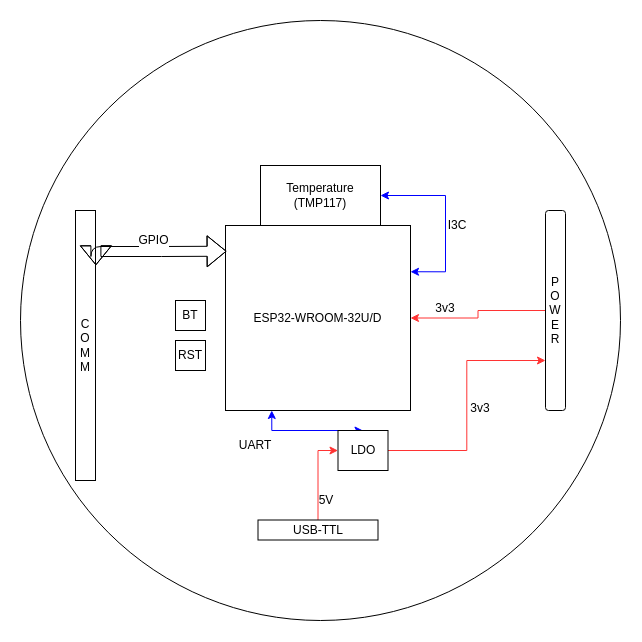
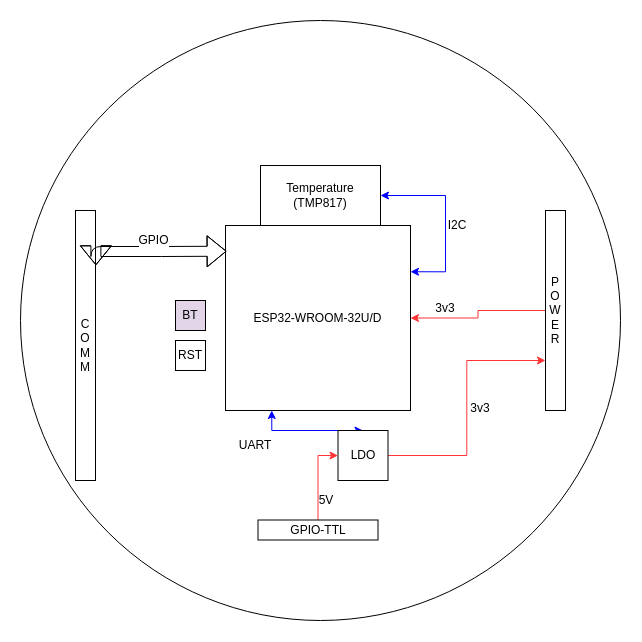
(321, 196) -> (321, 196)
(458, 226) -> (458, 226)
(556, 311) -> (556, 311)
(191, 316) -> (191, 316)
(363, 451) -> (363, 456)
(319, 531) -> (319, 531)
